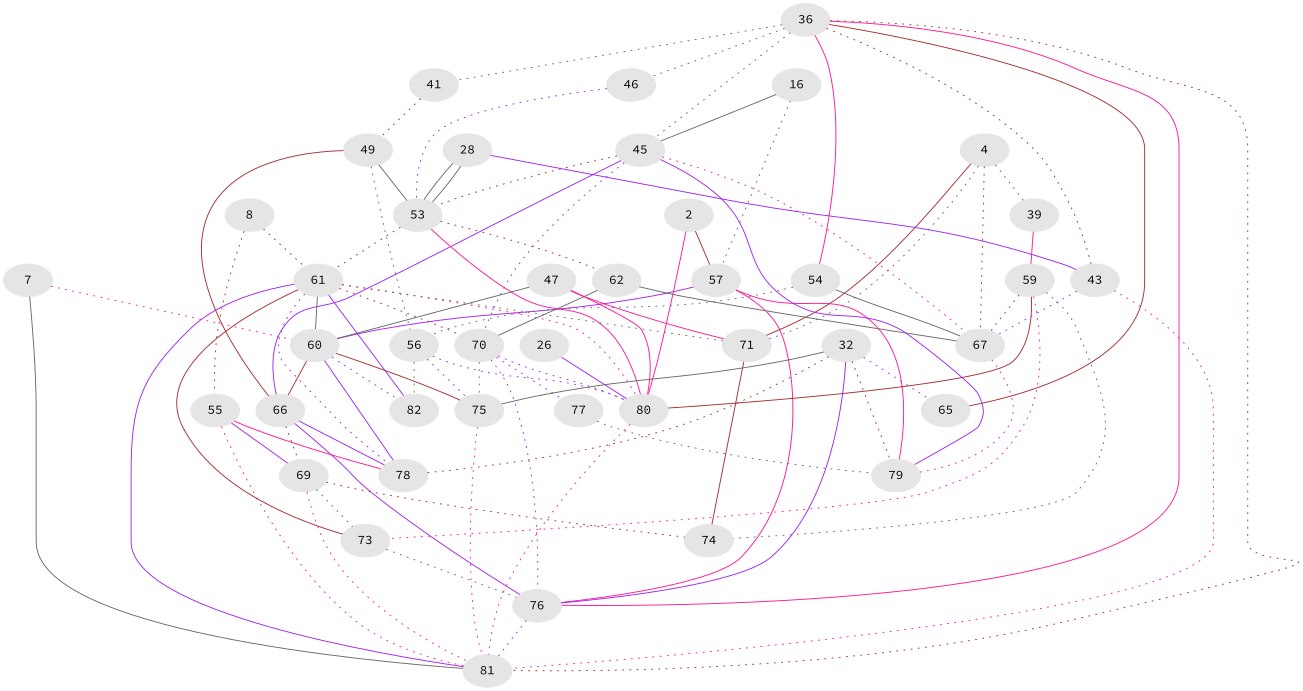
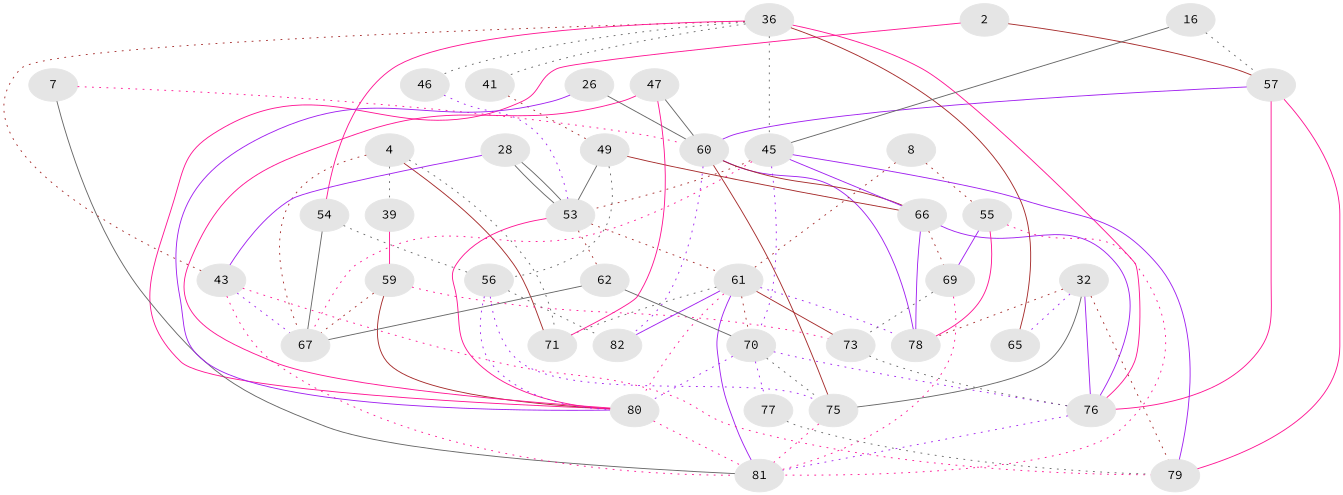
(316, 313) -> (647, 117)
(999, 438) -> (693, 406)
(709, 541) -> none
(1248, 542) -> none
